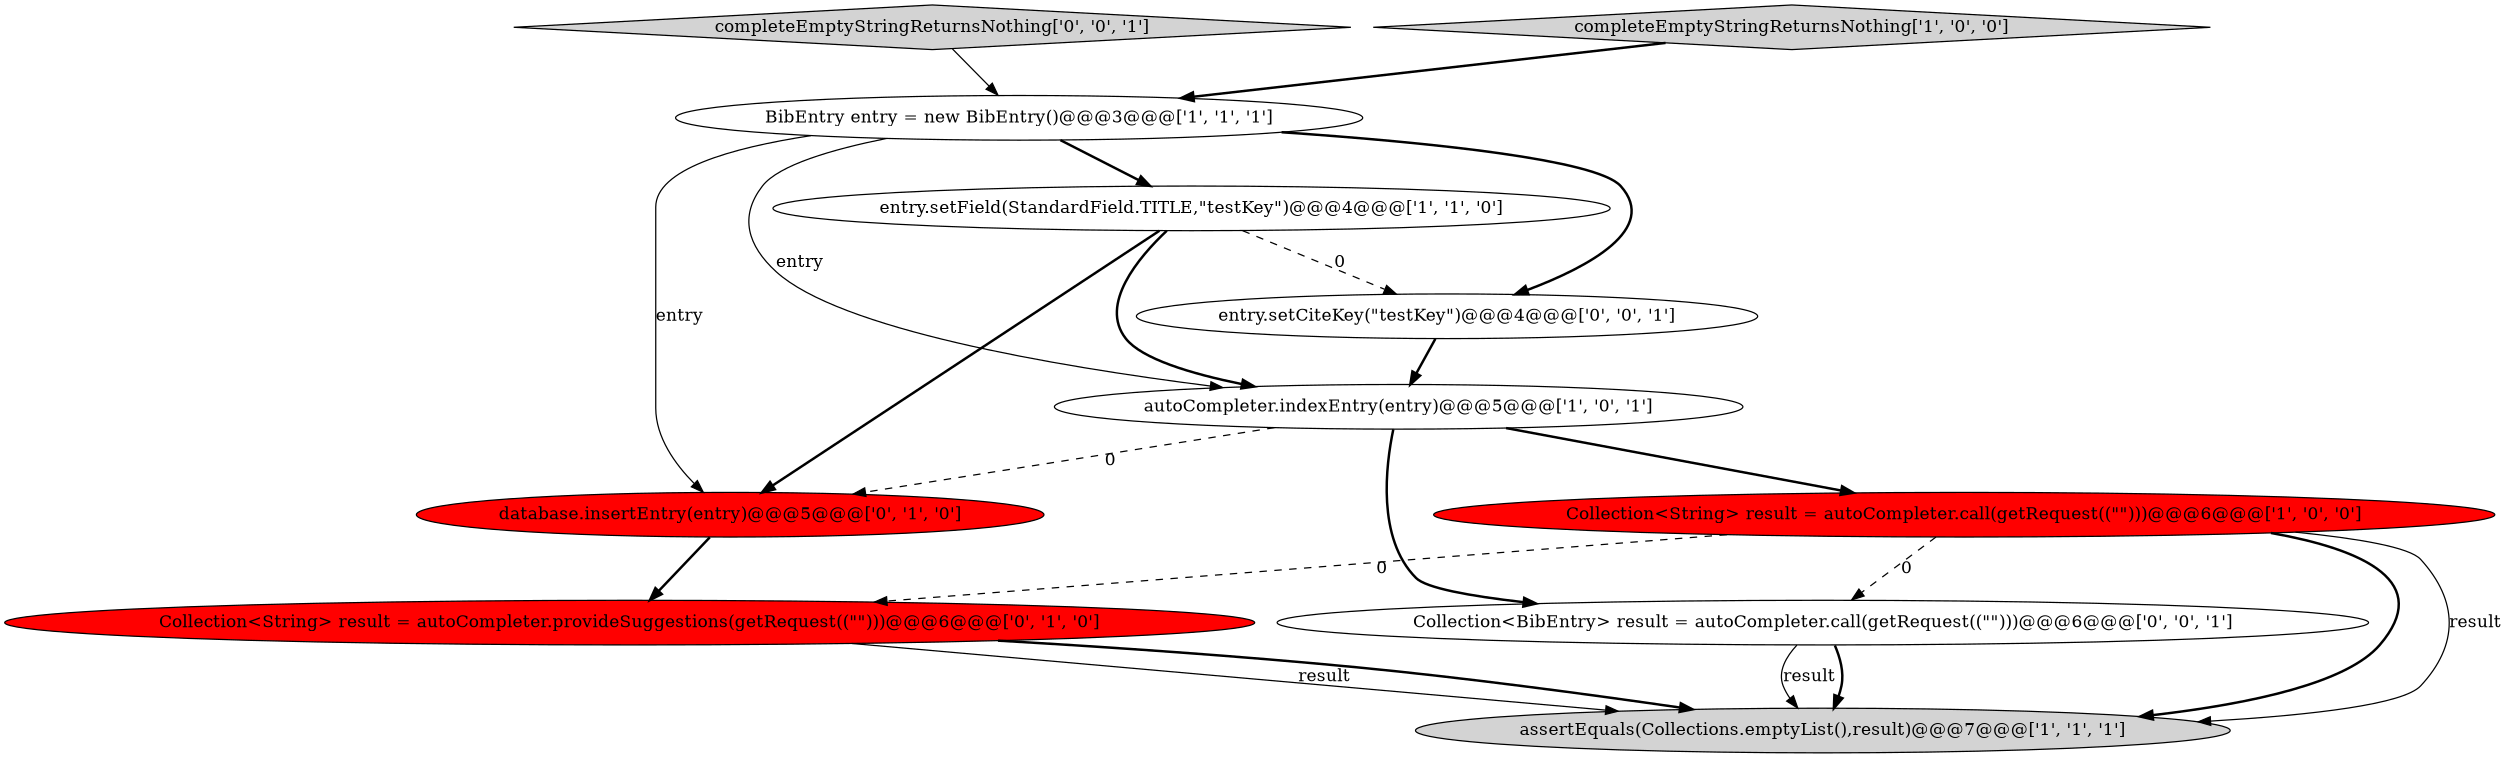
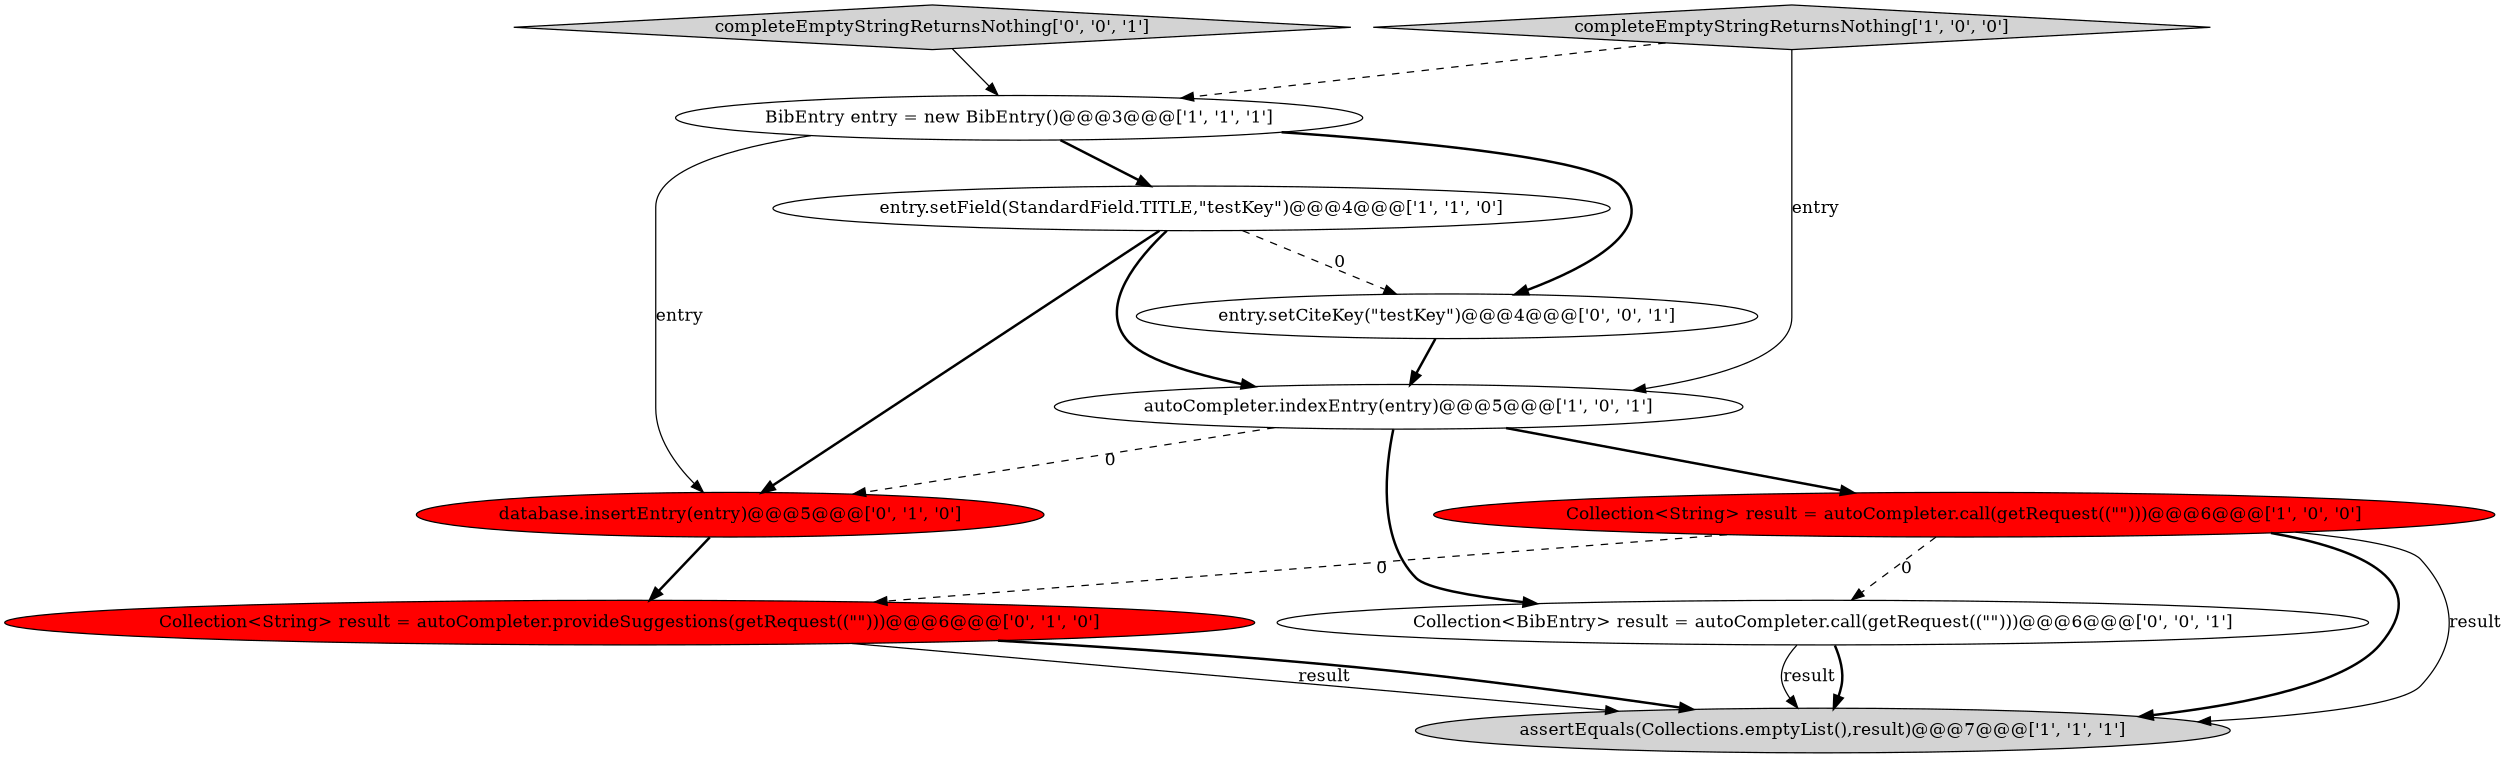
(1430, 70) -> (1430, 70)
(875, 320) -> (1792, 270)
